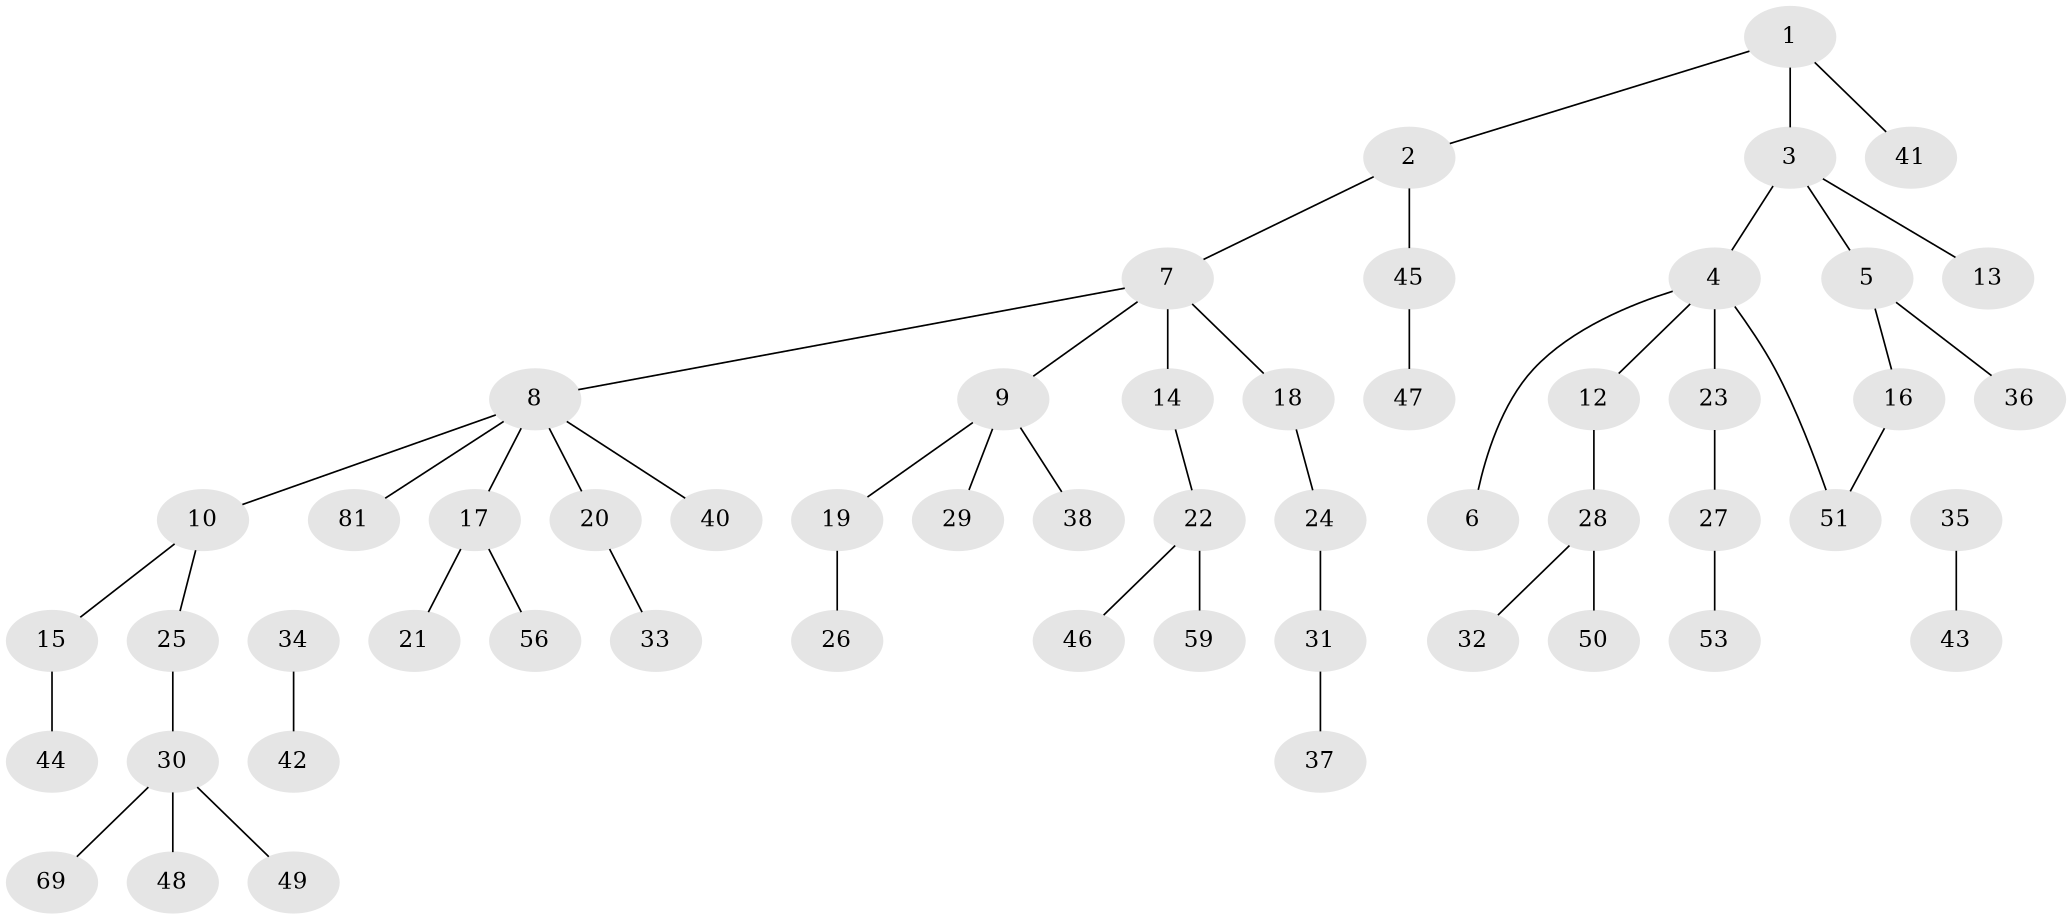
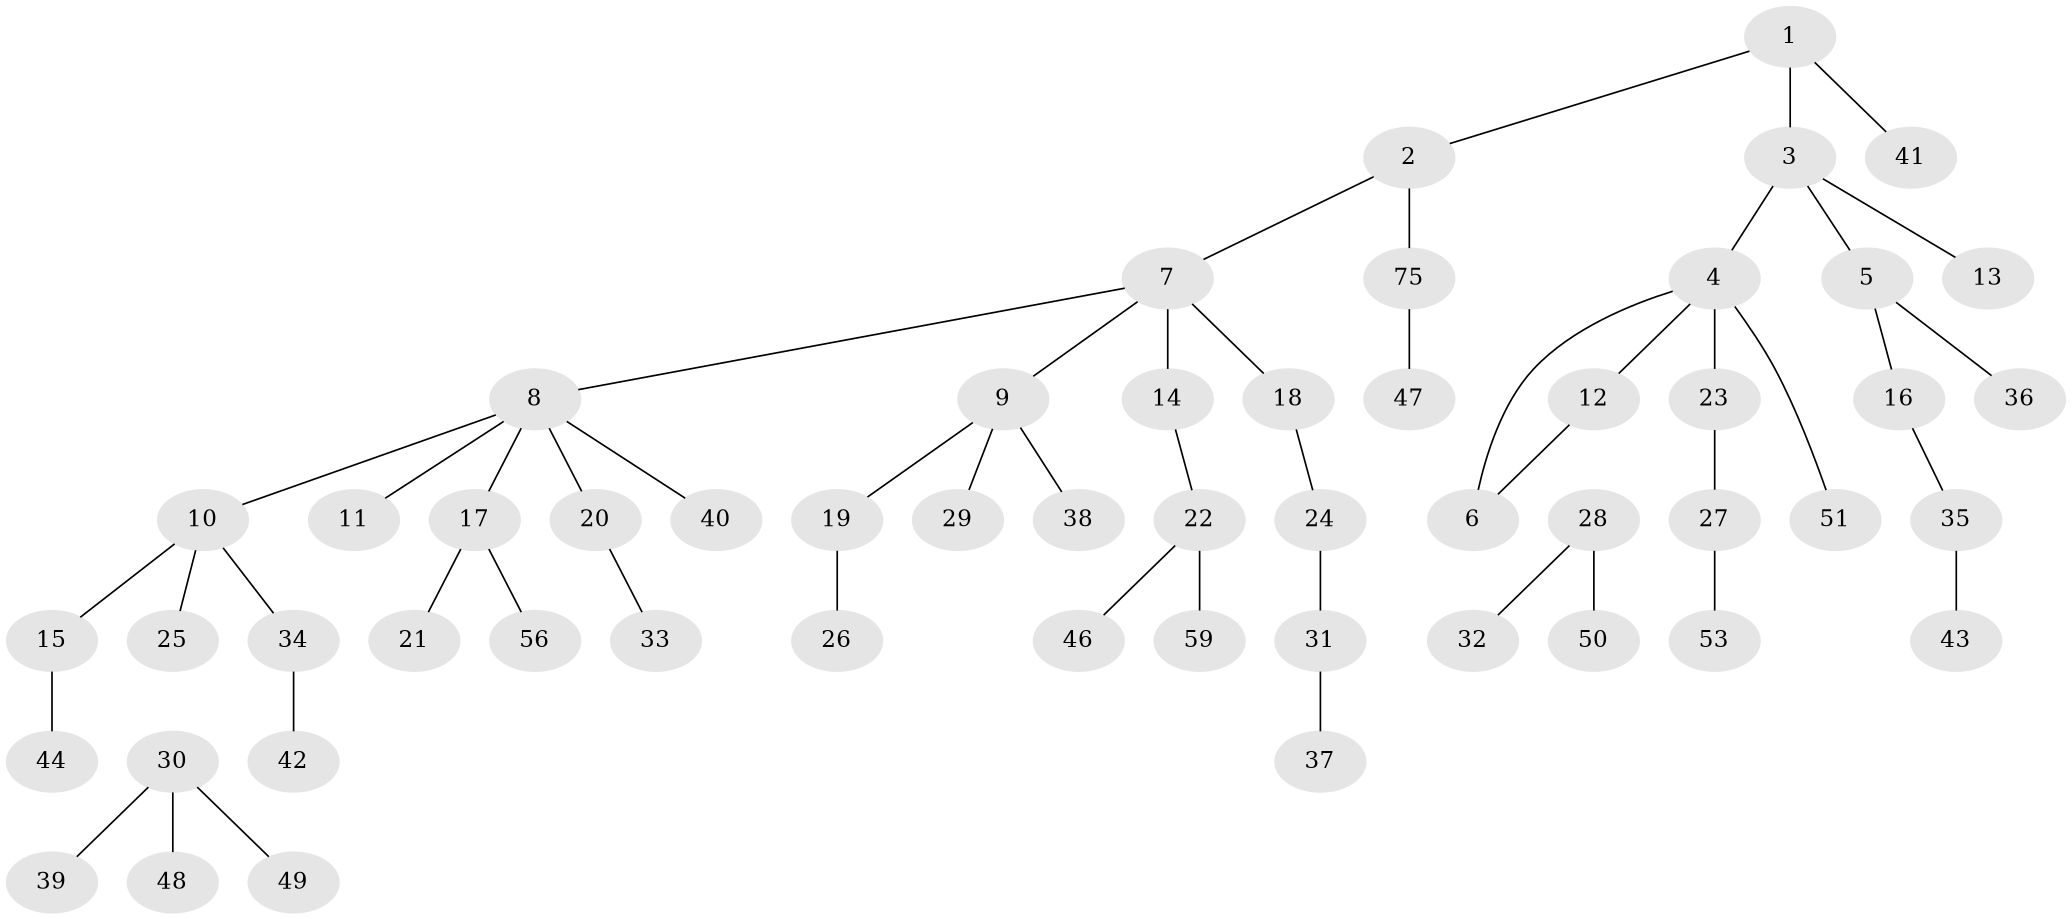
(1409, 279) -> (1409, 279)
(1594, 460) -> (1534, 460)
(1867, 460) -> (1928, 459)
(354, 520) -> (354, 520)
none -> (248, 581)
(173, 701) -> none
(52, 883) -> (52, 883)
